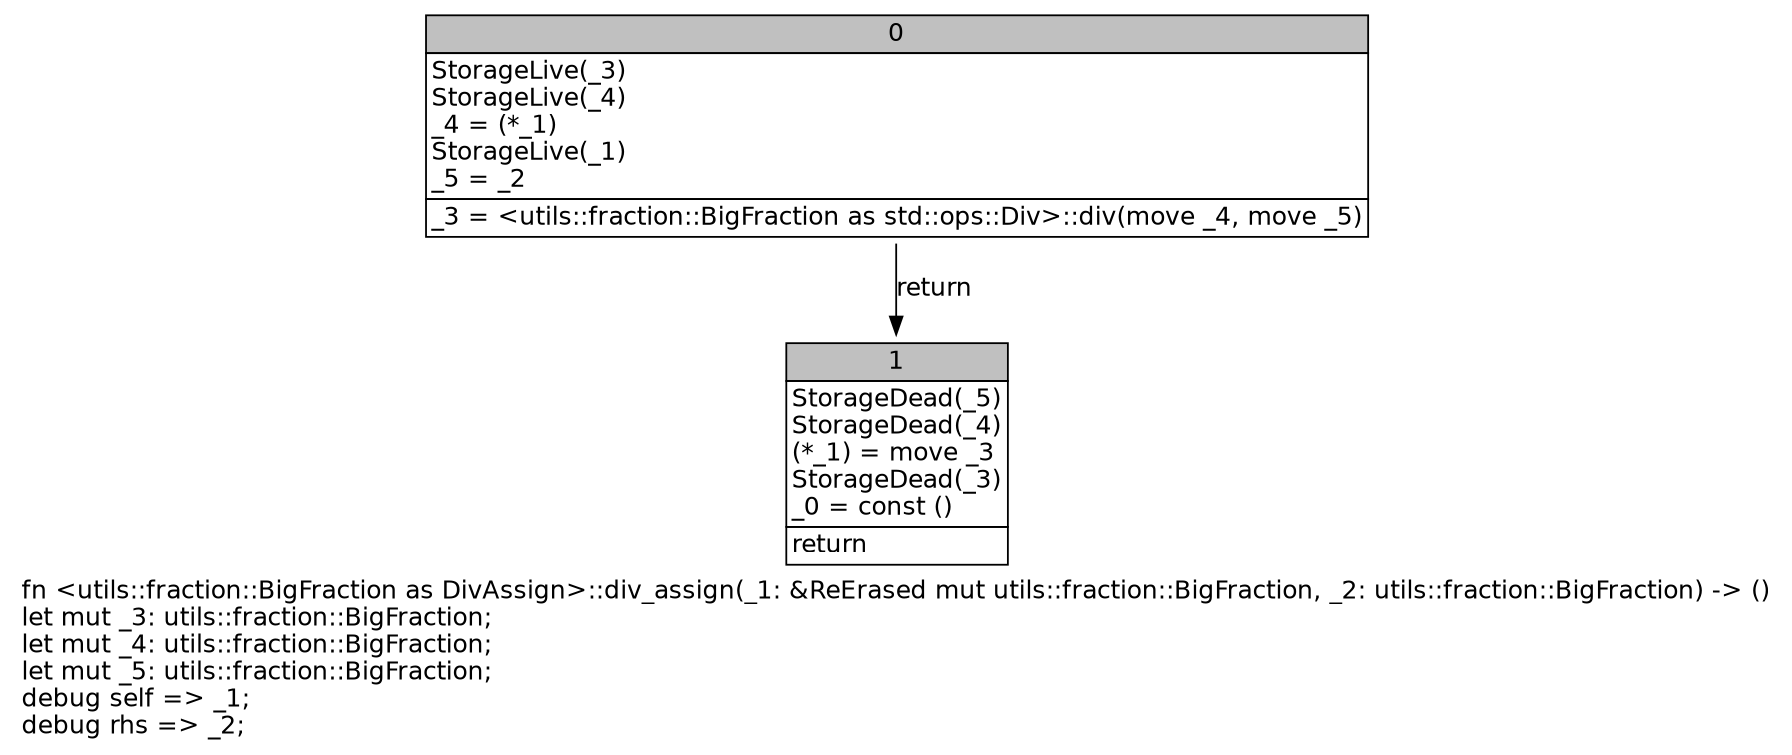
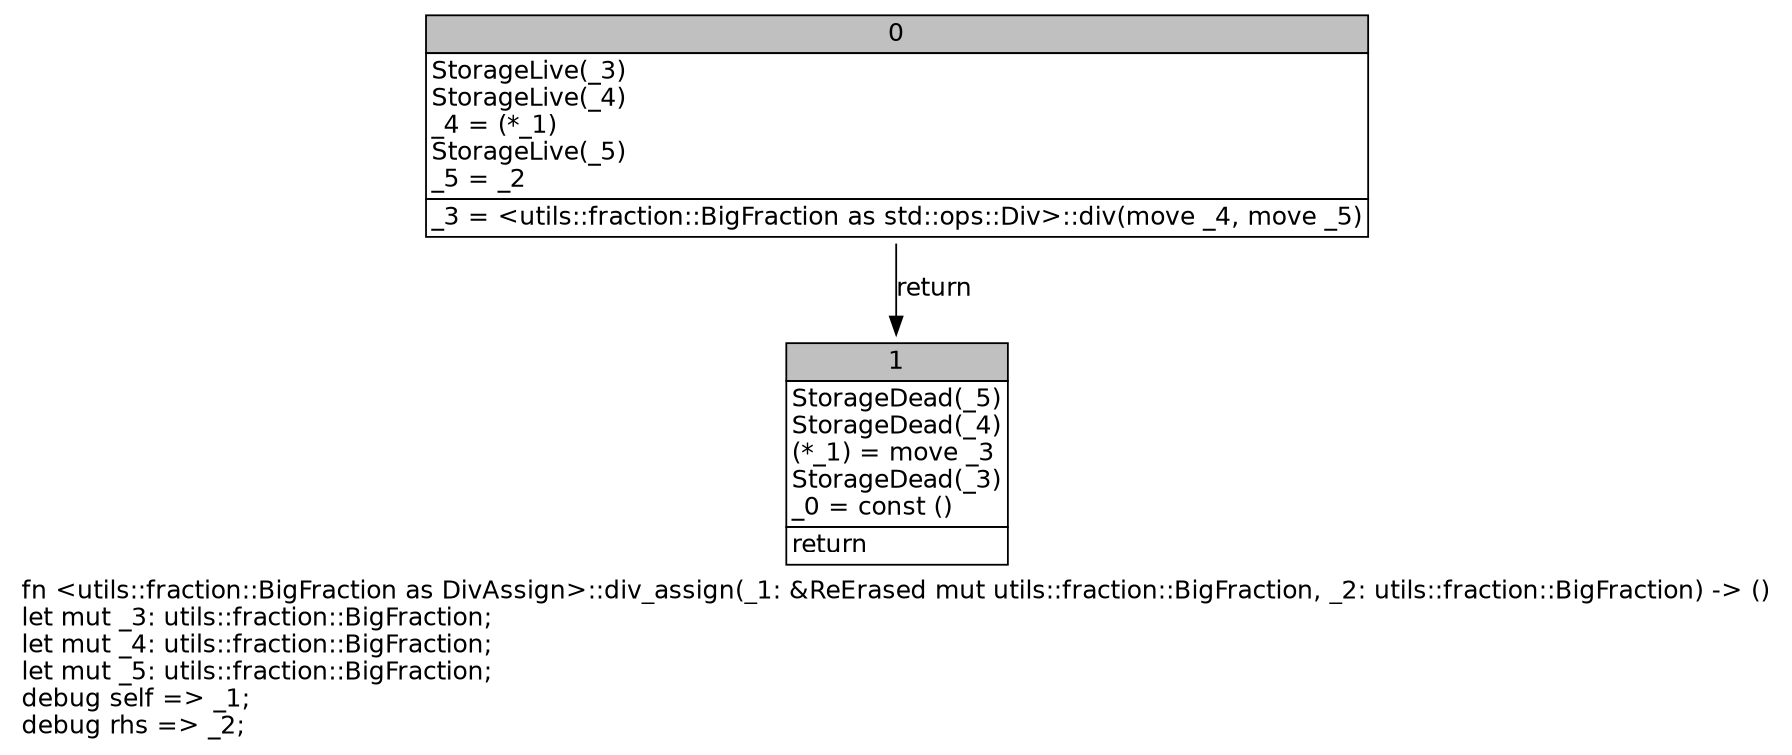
(530, 152) -> (530, 152)
